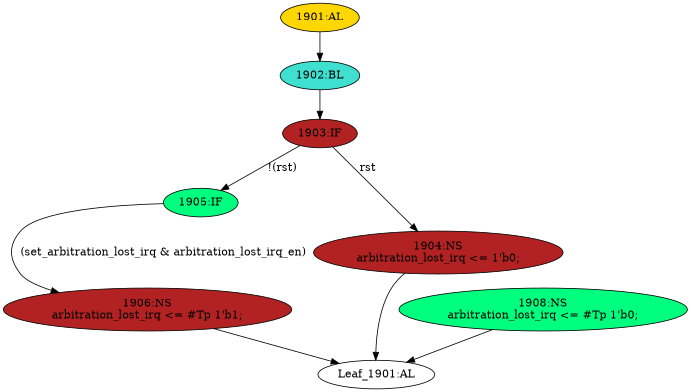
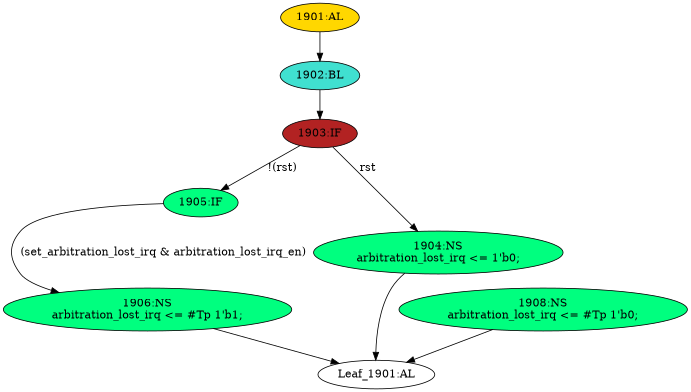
(438, 253) -> (438, 253)
(148, 310) -> (148, 310)
